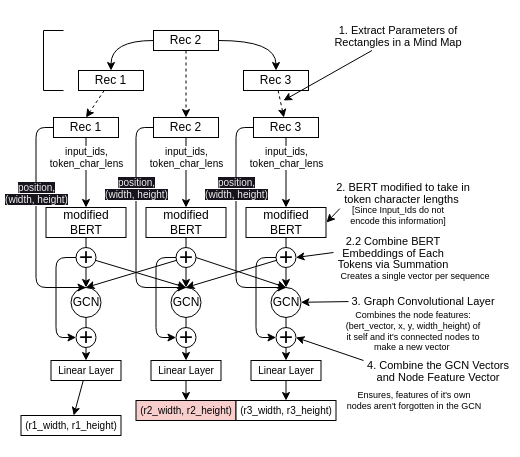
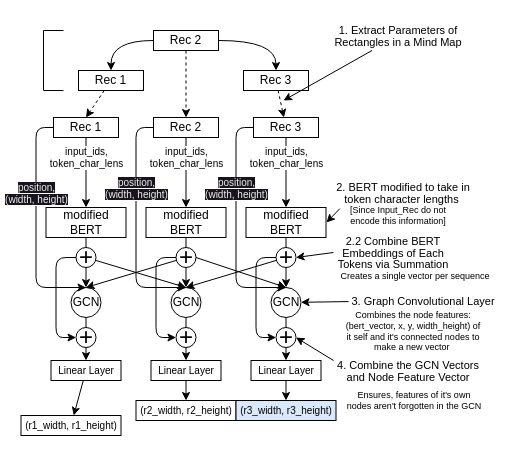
(399, 216) -> (399, 216)
(439, 371) -> (409, 371)
(186, 411) -> (186, 411)
(286, 411) -> (286, 411)
